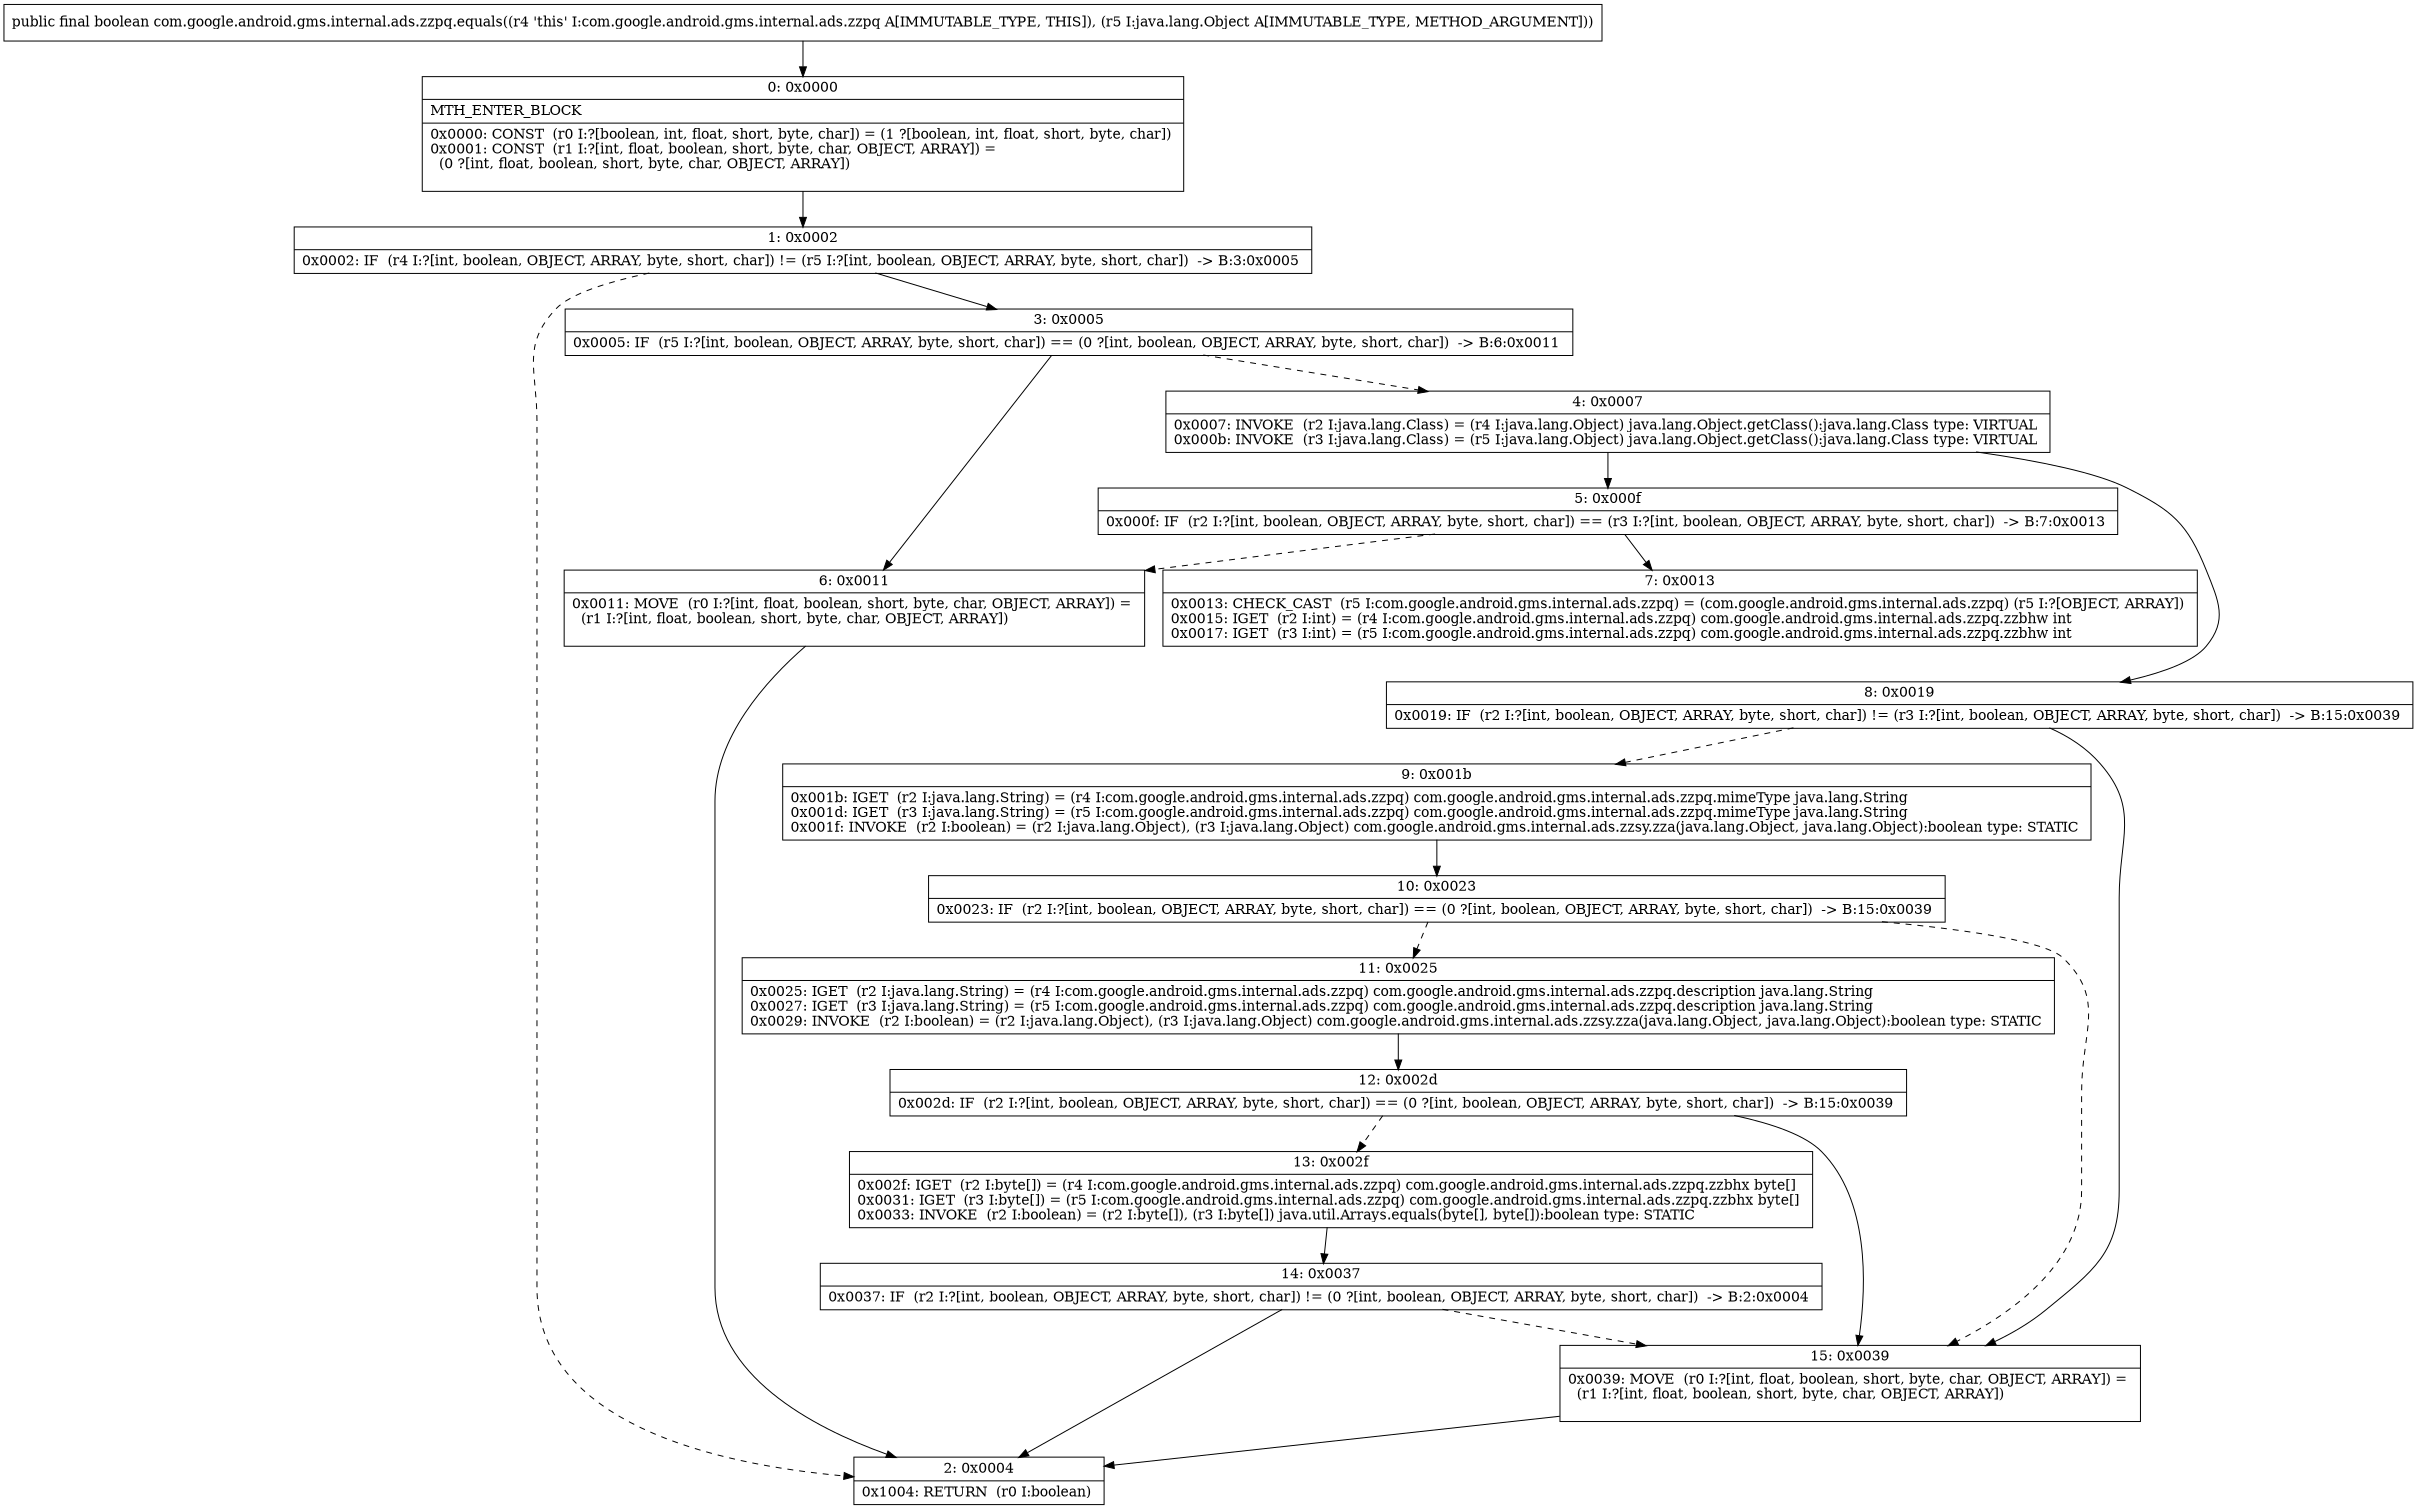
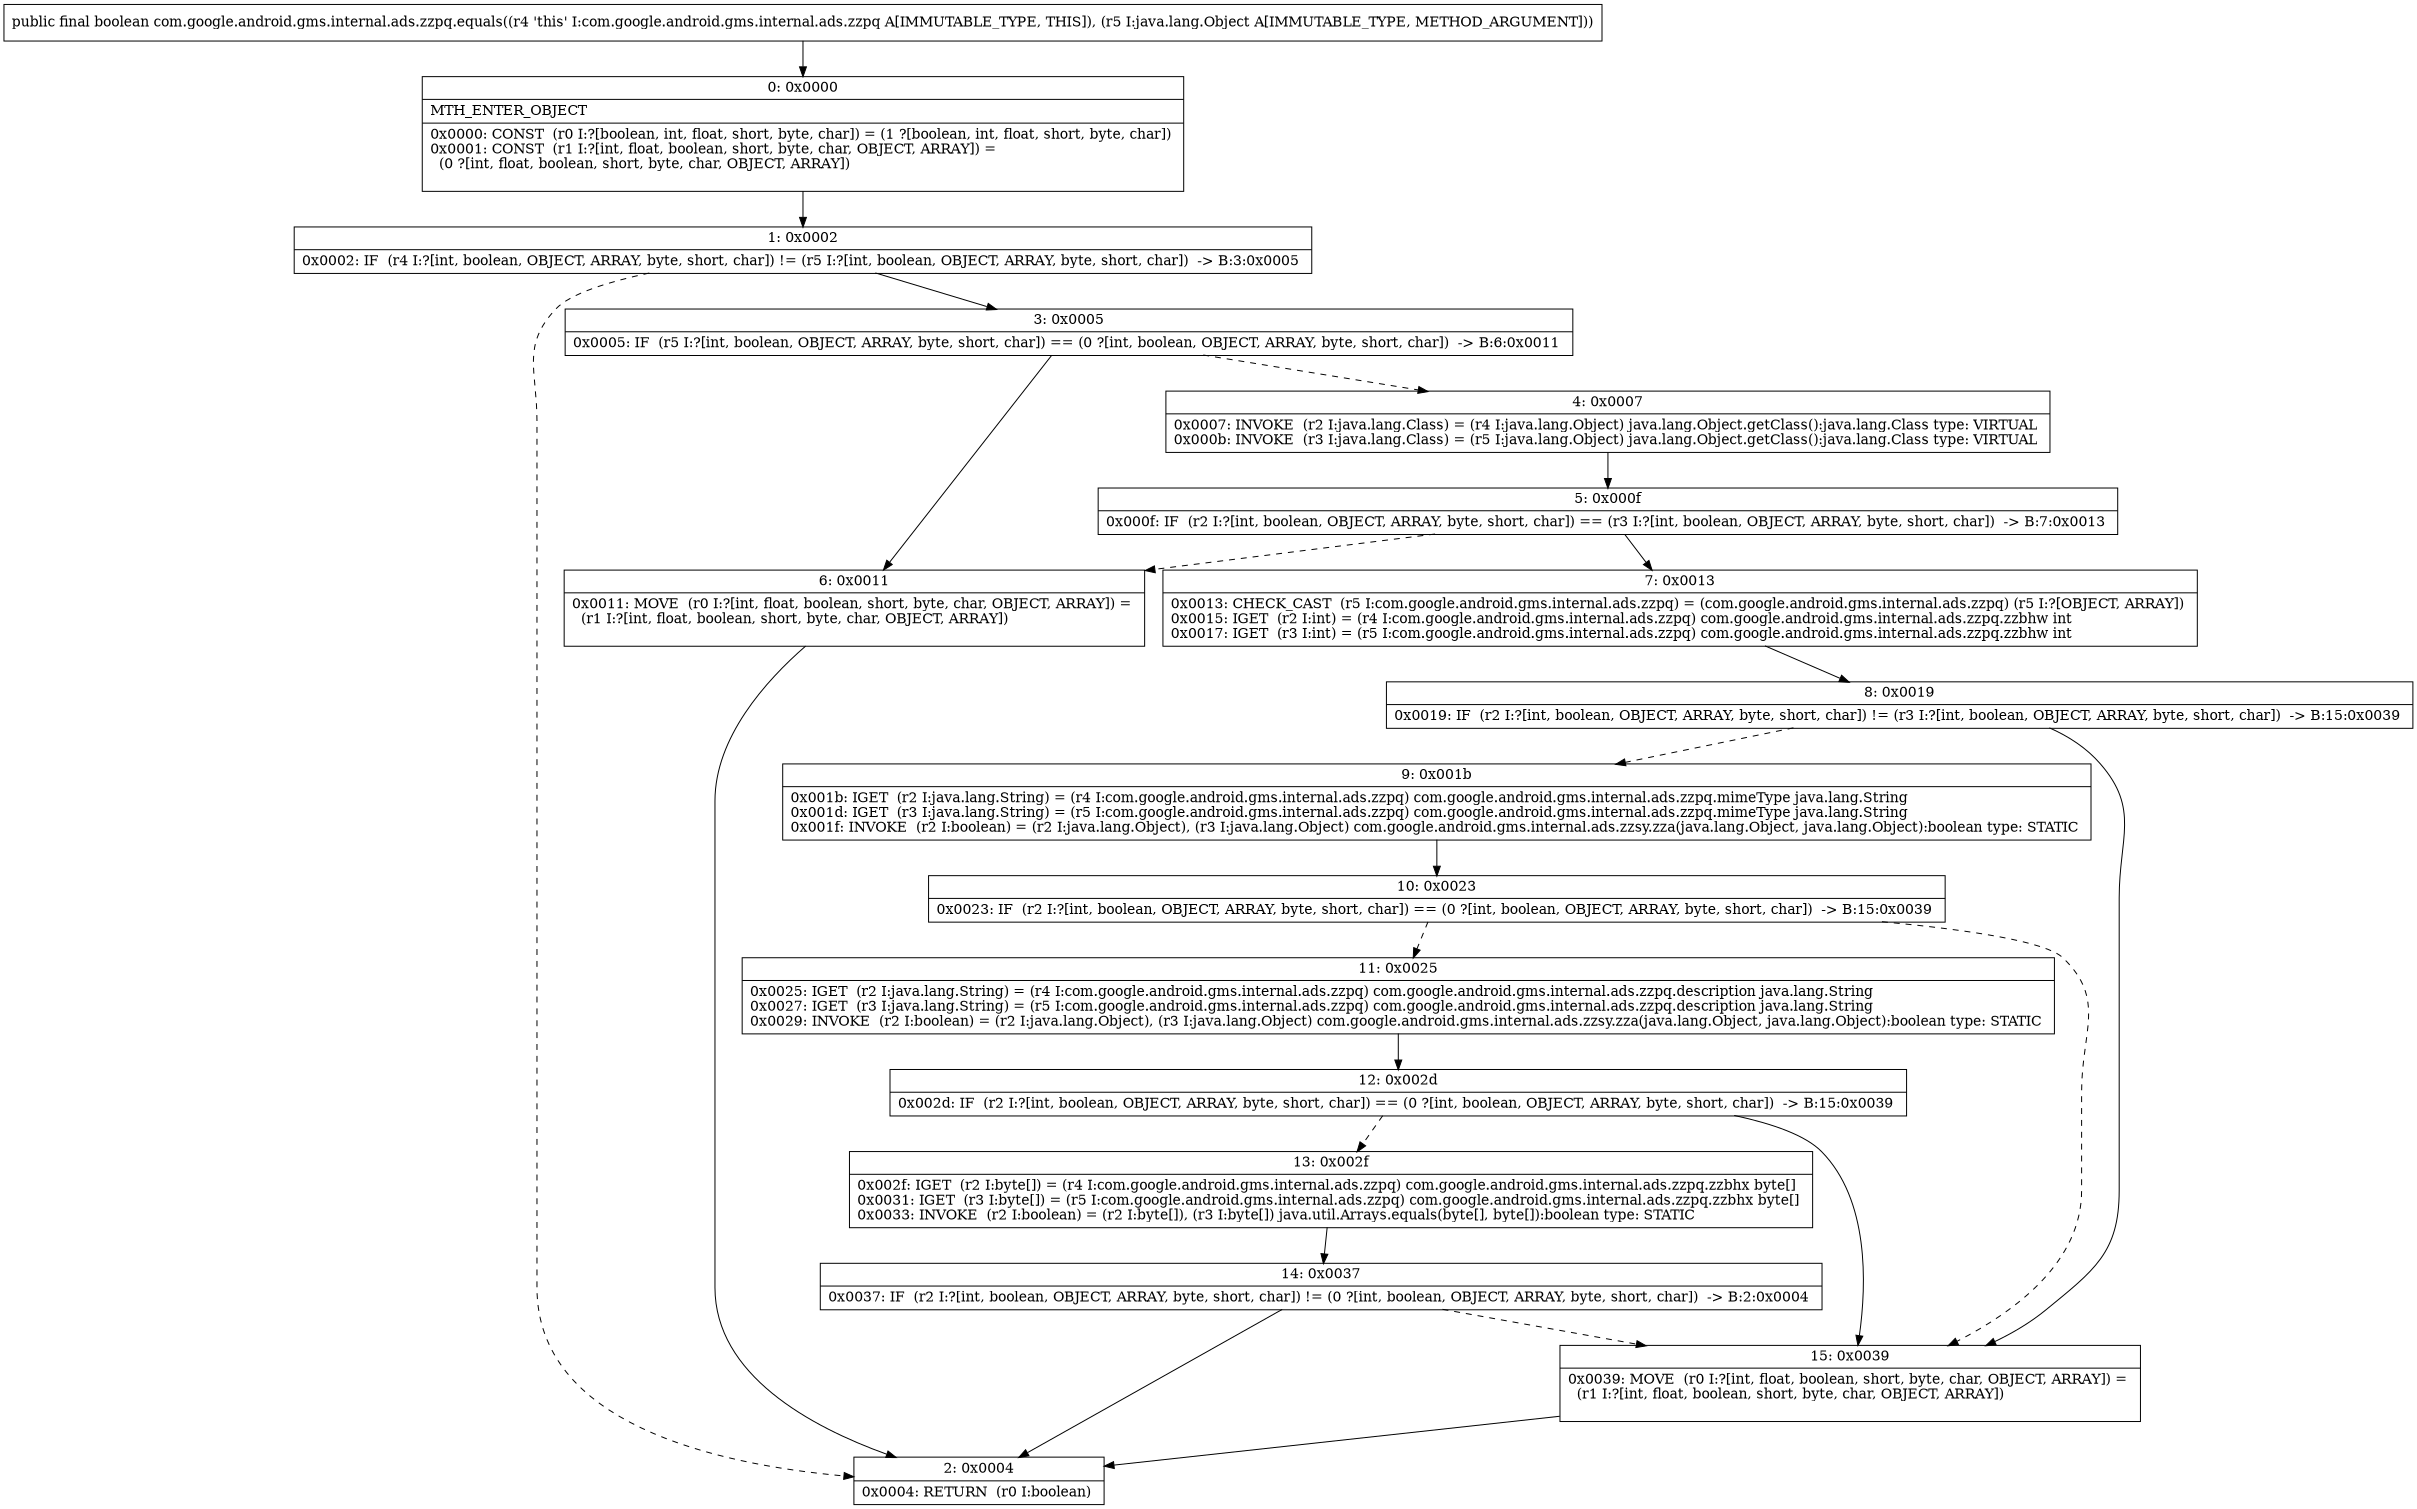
(506, 111) -> (509, 111)
(2180, 523) -> (1802, 662)
(979, 1492) -> (979, 1492)
